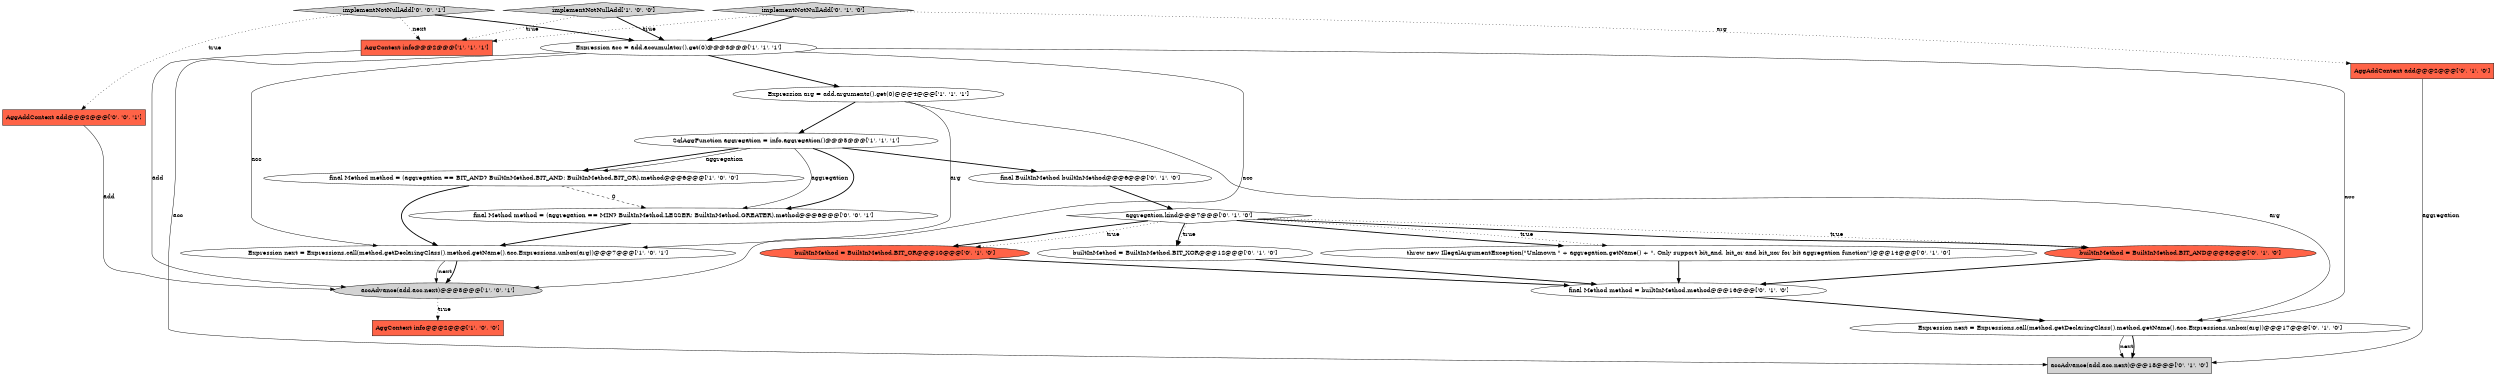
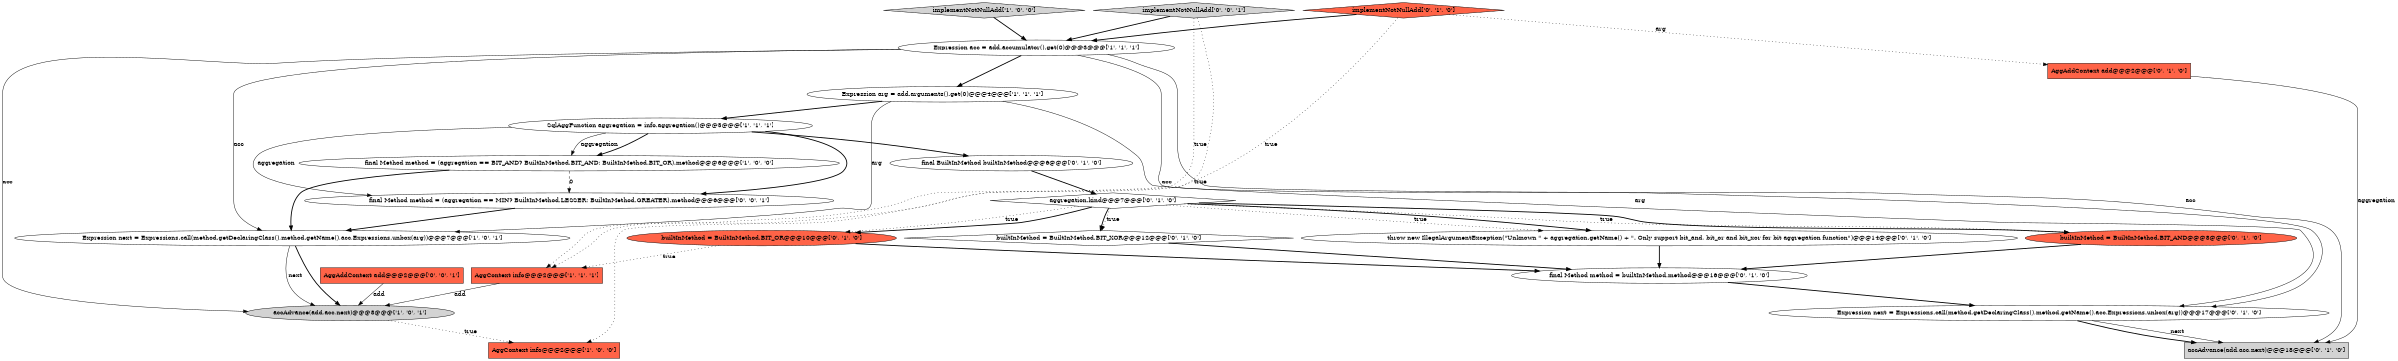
(813, 10) -> (1404, 10)
(522, 28) -> (653, 256)
(419, 29) -> (1201, 144)
(209, 41) -> (845, 220)
(1175, 253) -> (1099, 238)
